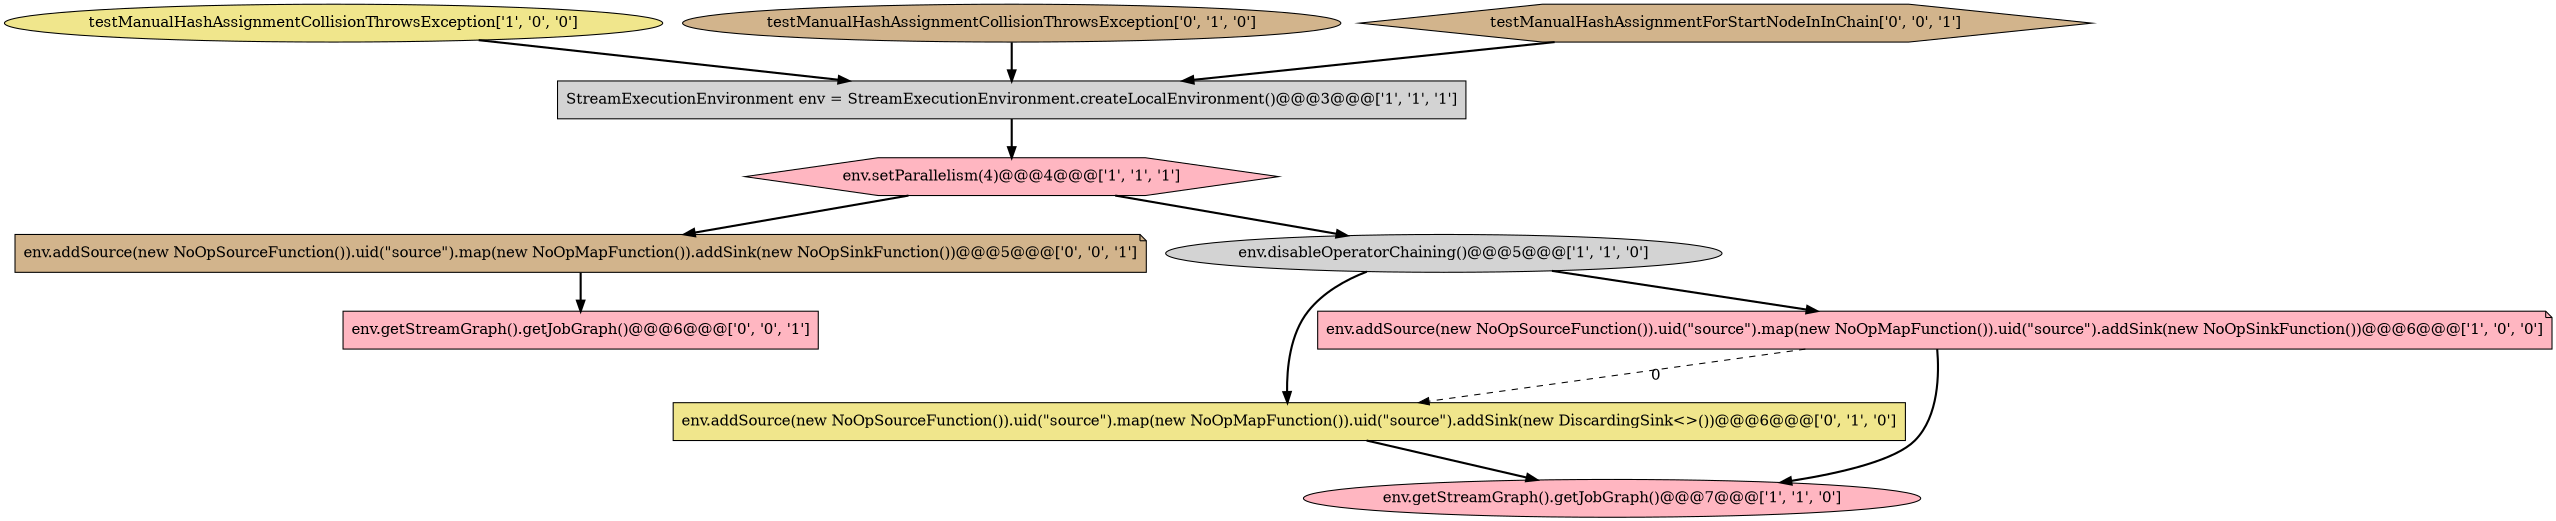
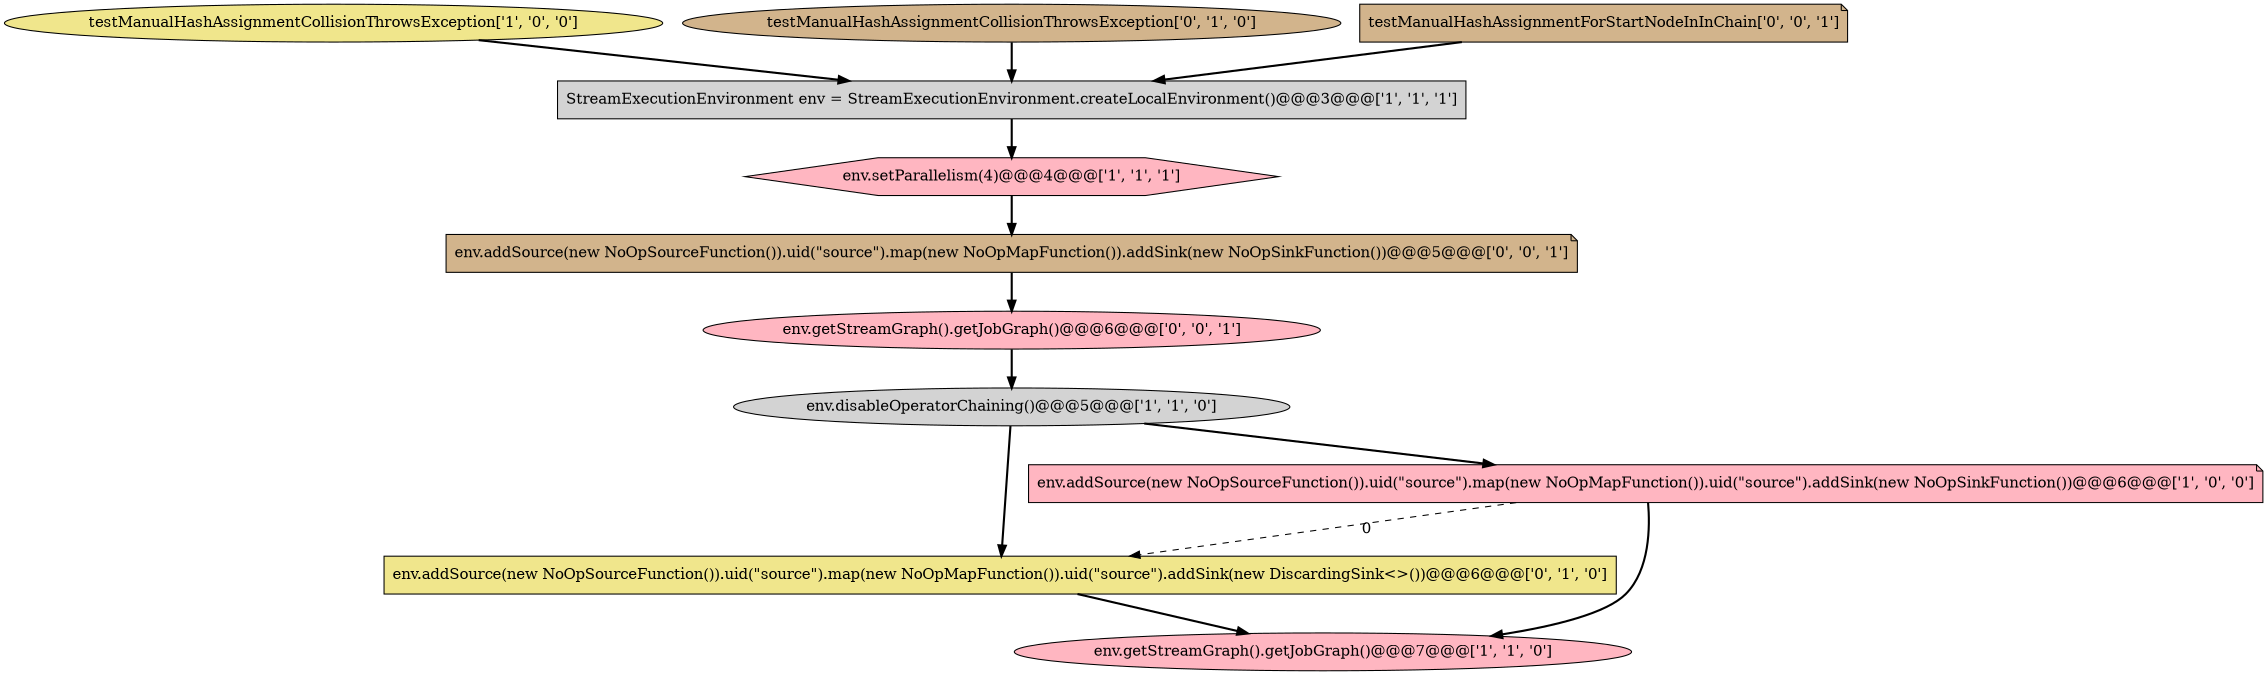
(1726, 23) -> (1604, 23)
(1226, 215) -> (1012, 363)
(581, 330) -> (1012, 330)
